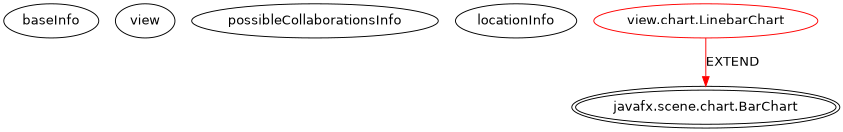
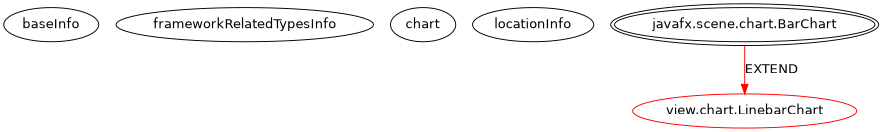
(145, 21) -> (245, 25)
(315, 21) -> (423, 25)
(706, 57) -> (745, 65)
